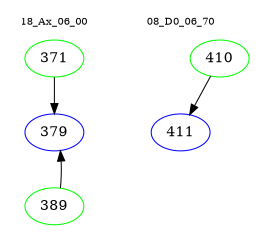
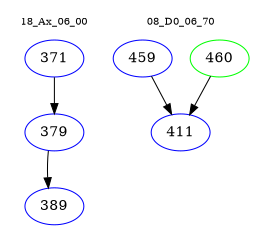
(54, 59) -> (54, 59)
none -> (143, 59)
(220, 59) -> (220, 59)
(61, 175) -> (48, 164)
(54, 206) -> (54, 206)
